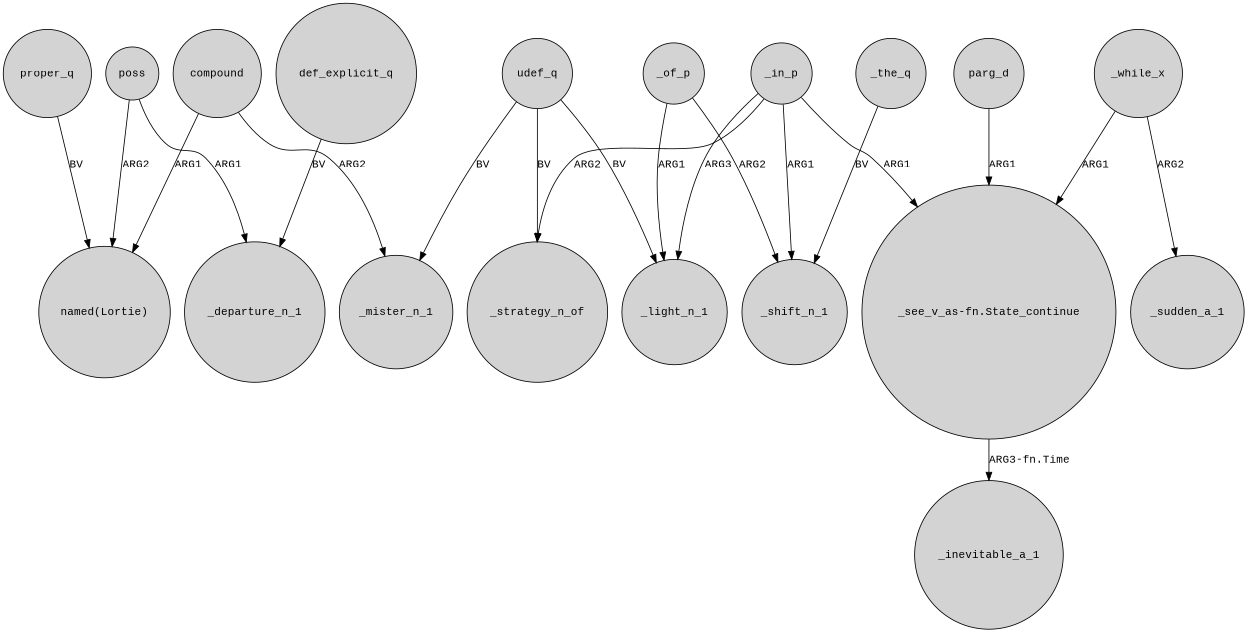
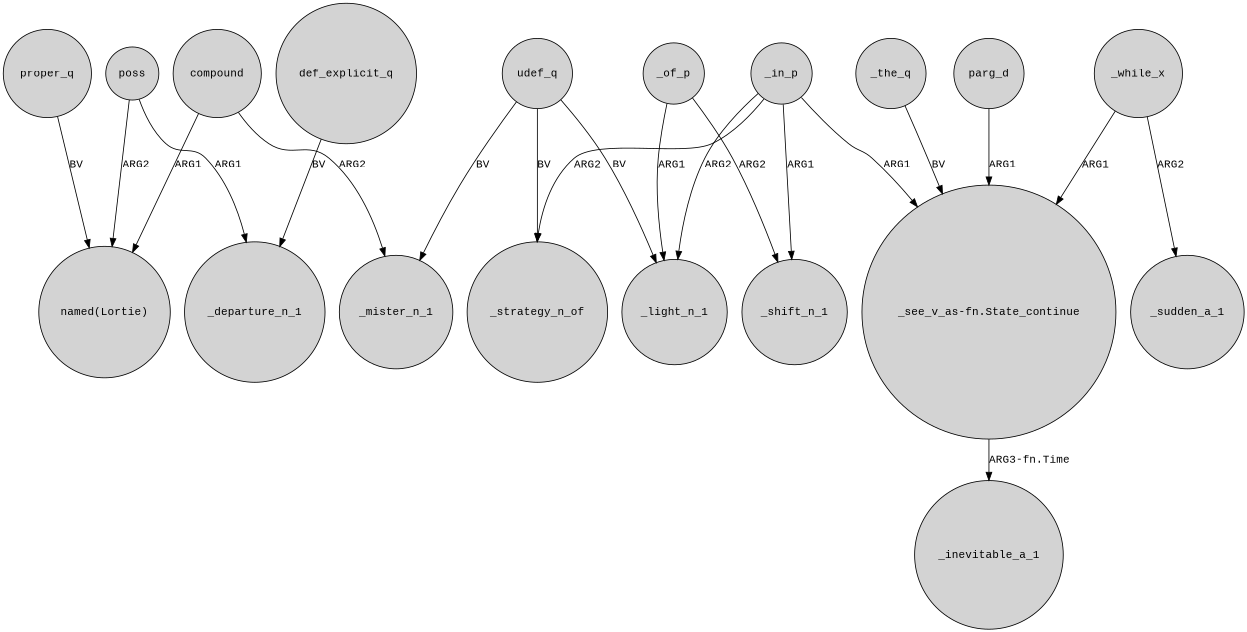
(719, 164) -> (719, 164)
(848, 181) -> (922, 146)
